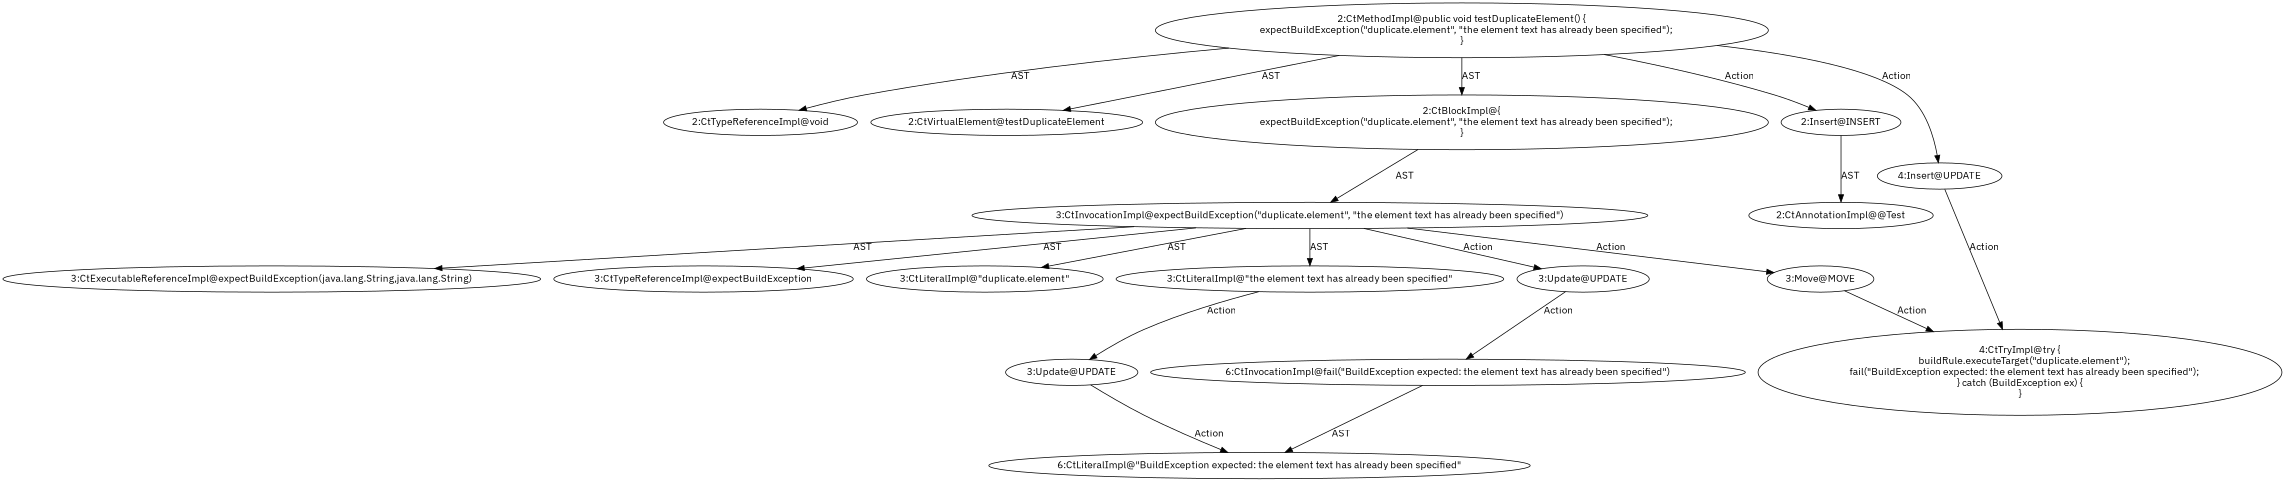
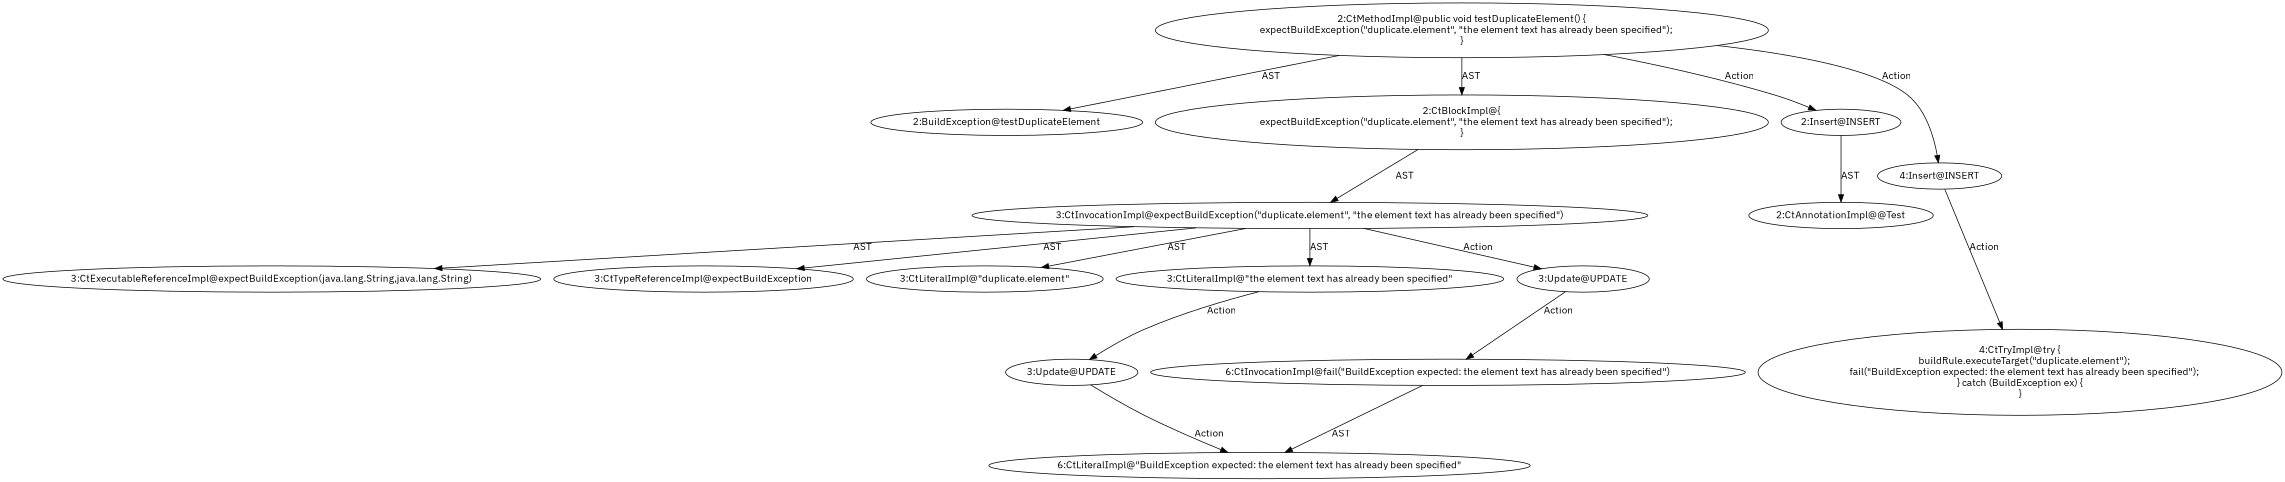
(761, 122) -> none
(1007, 122) -> (1007, 122)
(1940, 176) -> (1940, 176)
(1821, 279) -> none
